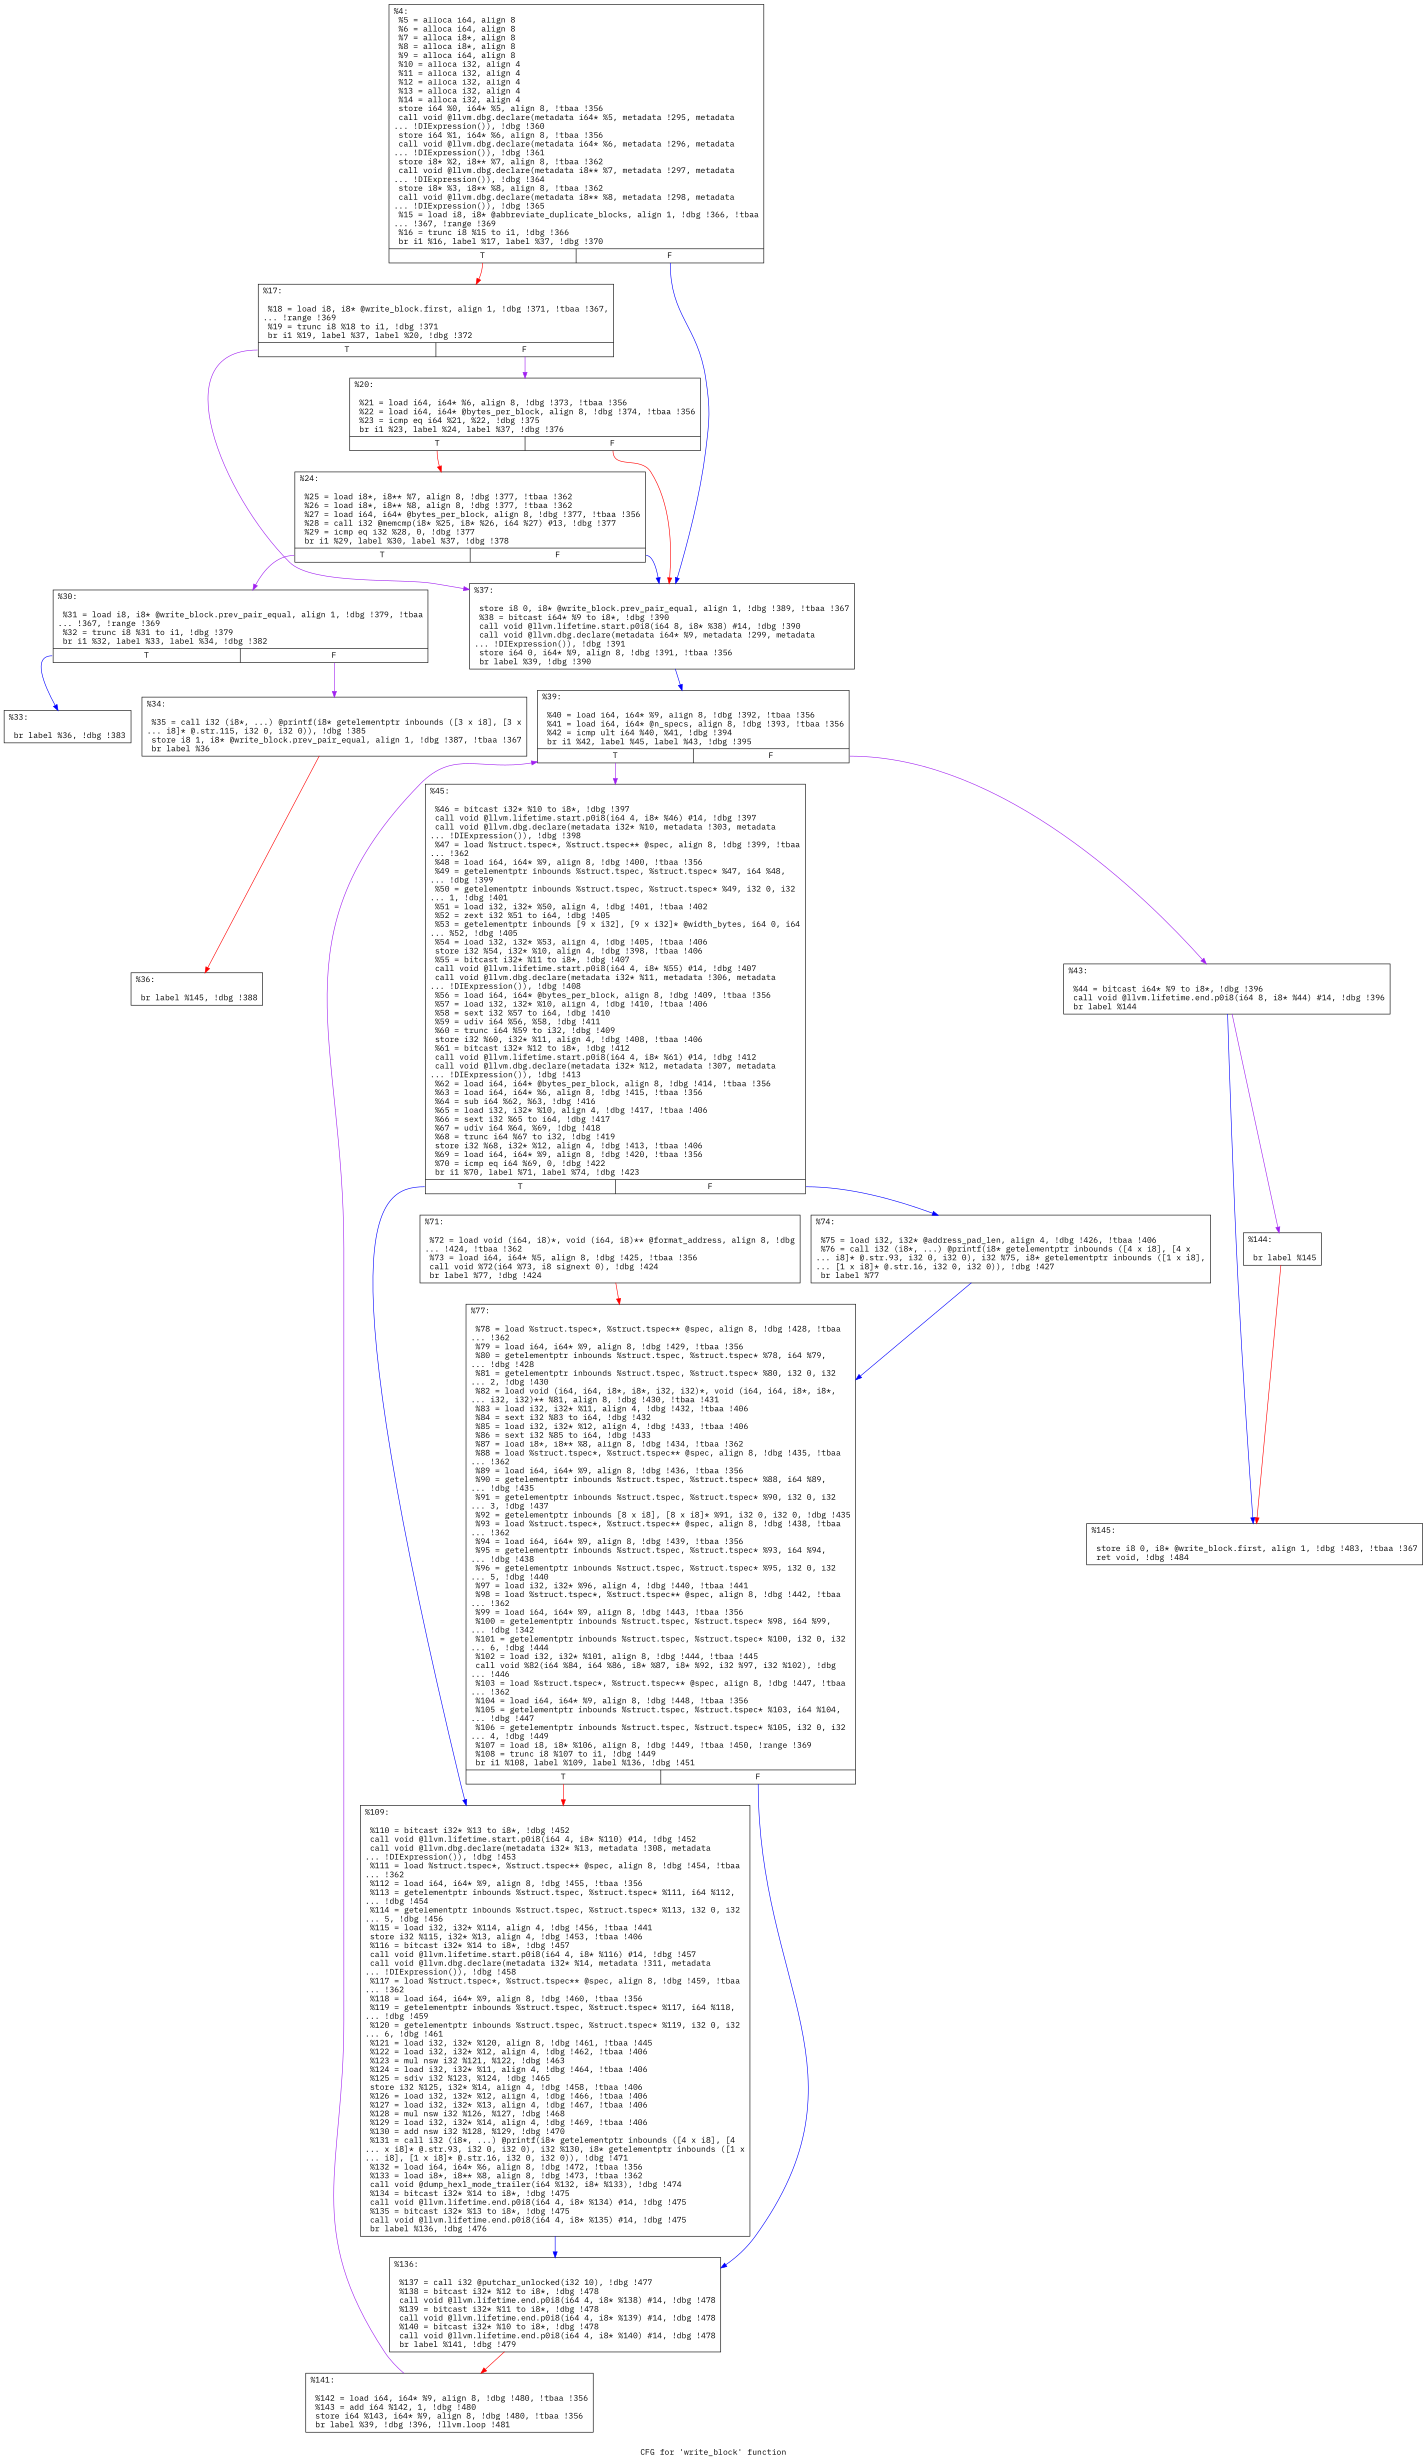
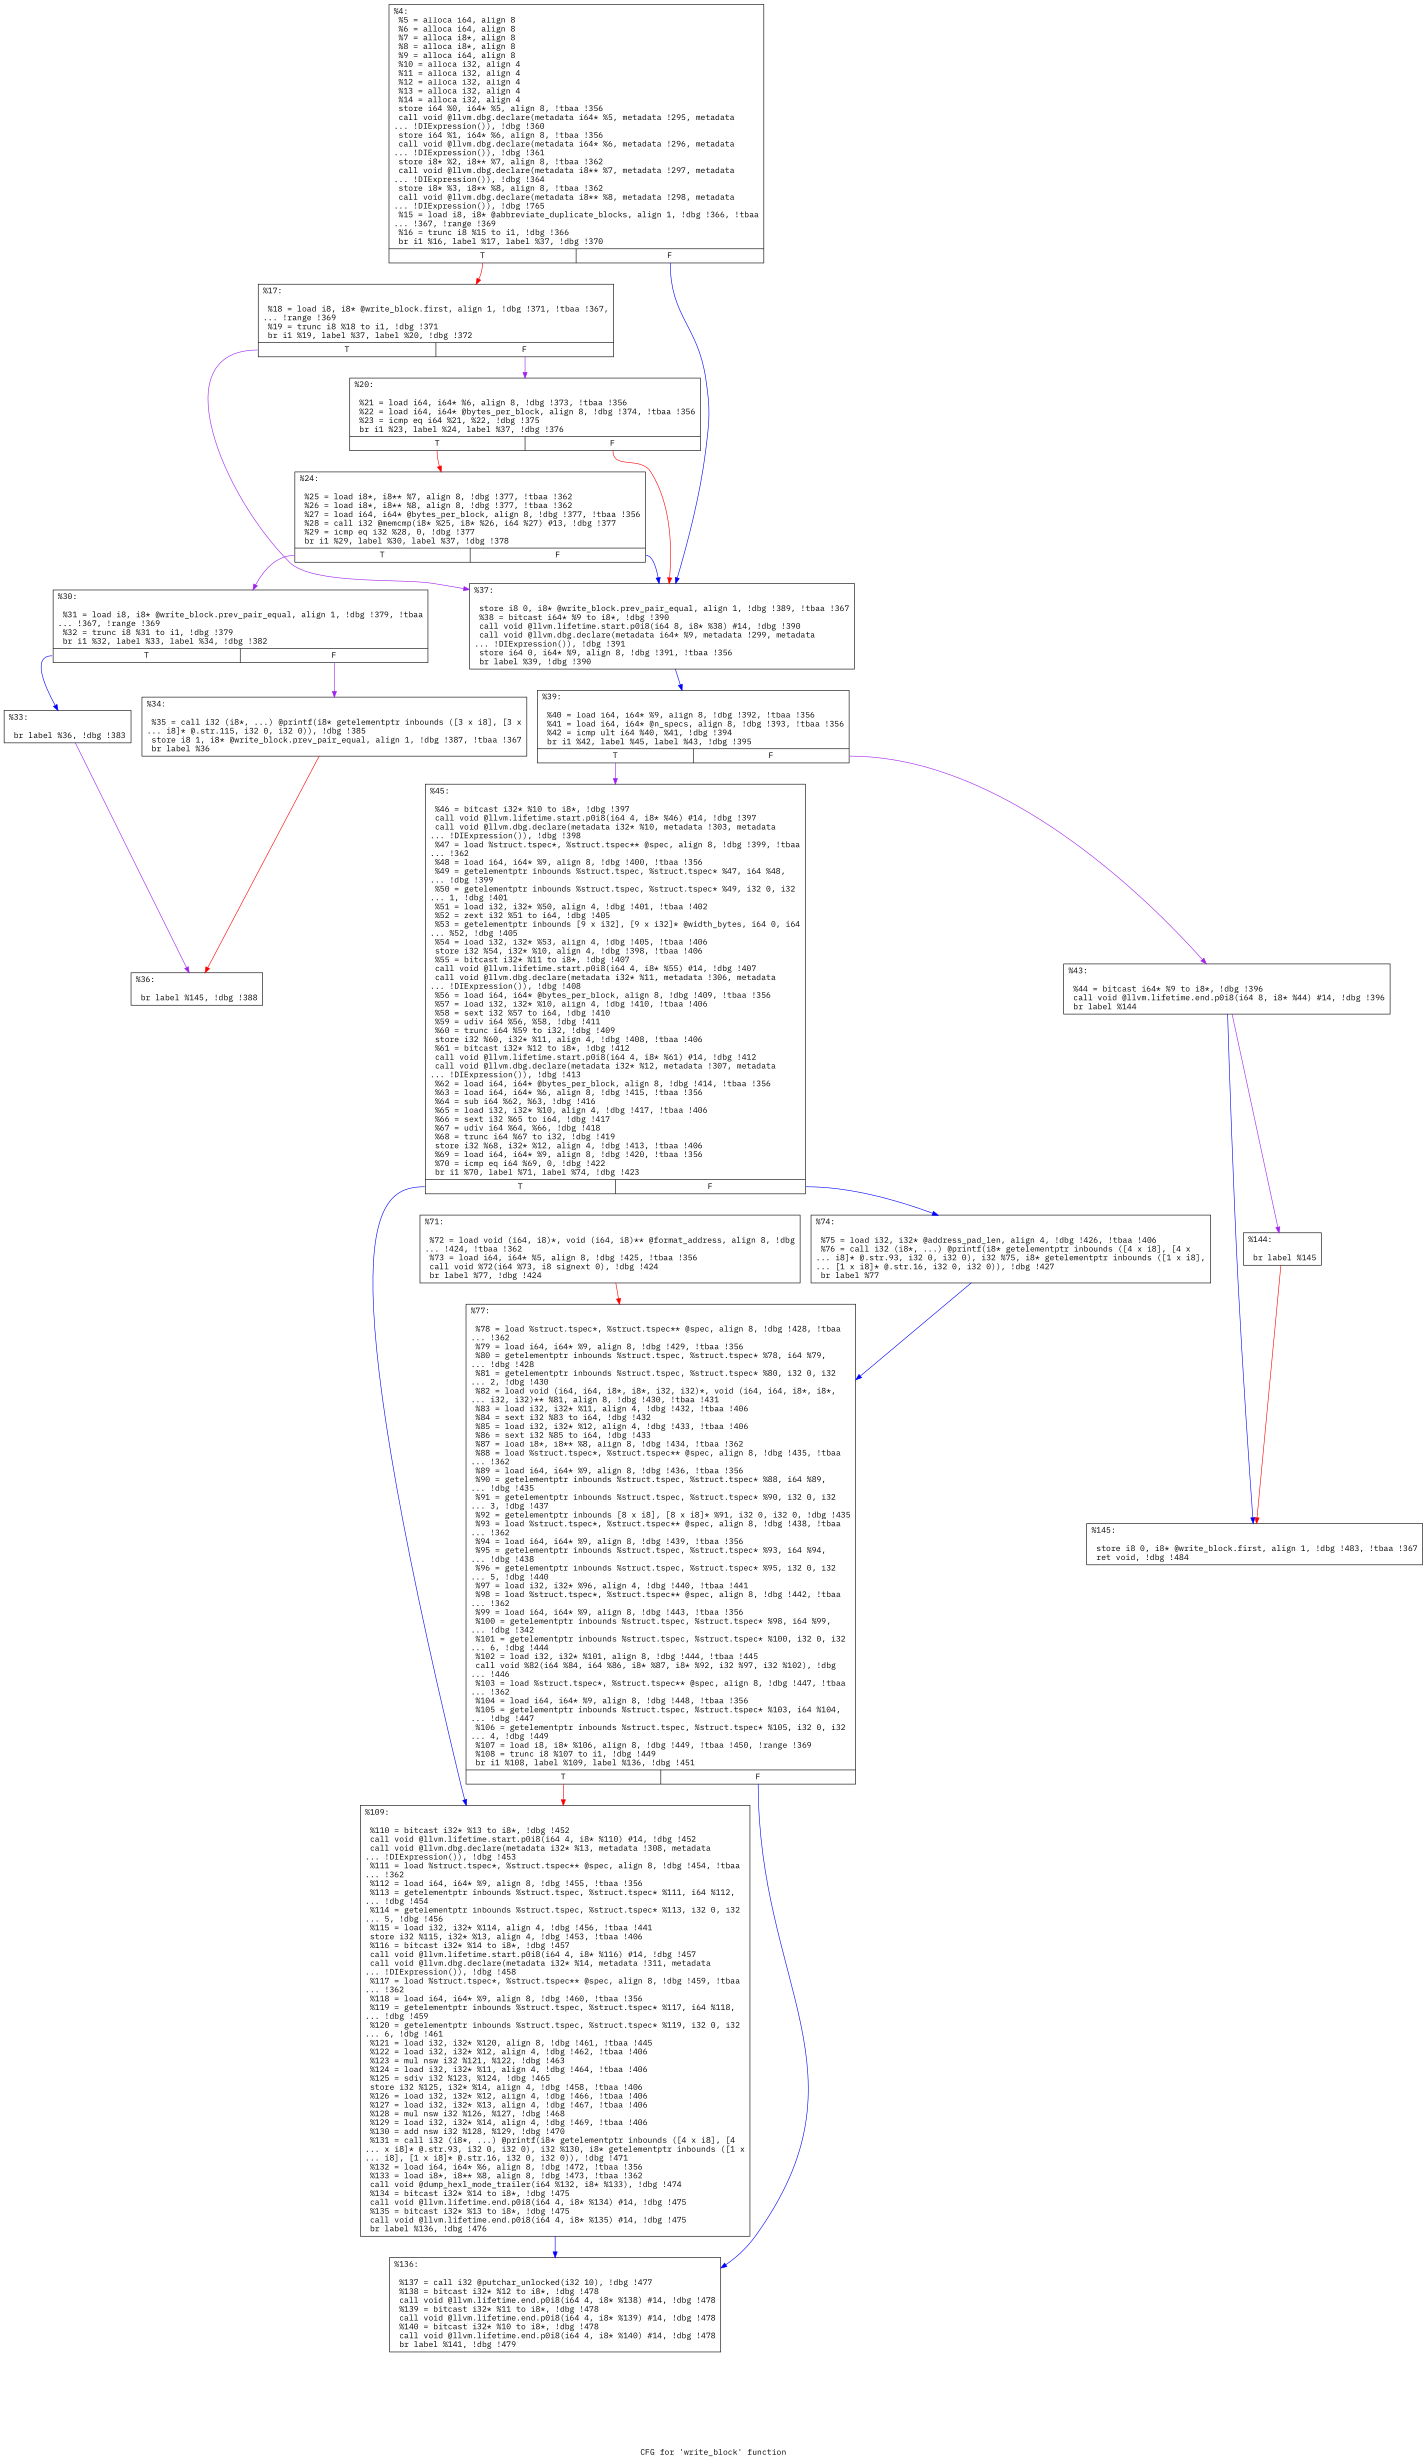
(469, 206) -> (469, 206)
none -> (131, 855)
(515, 1128) -> (515, 1128)
(449, 2403) -> none
